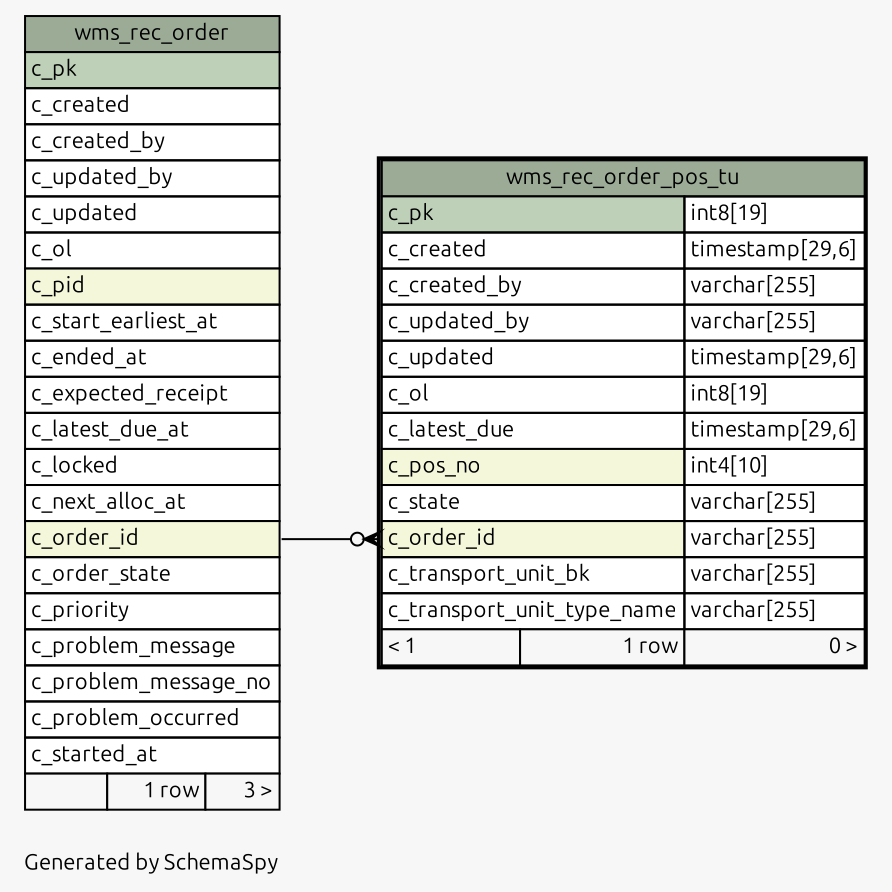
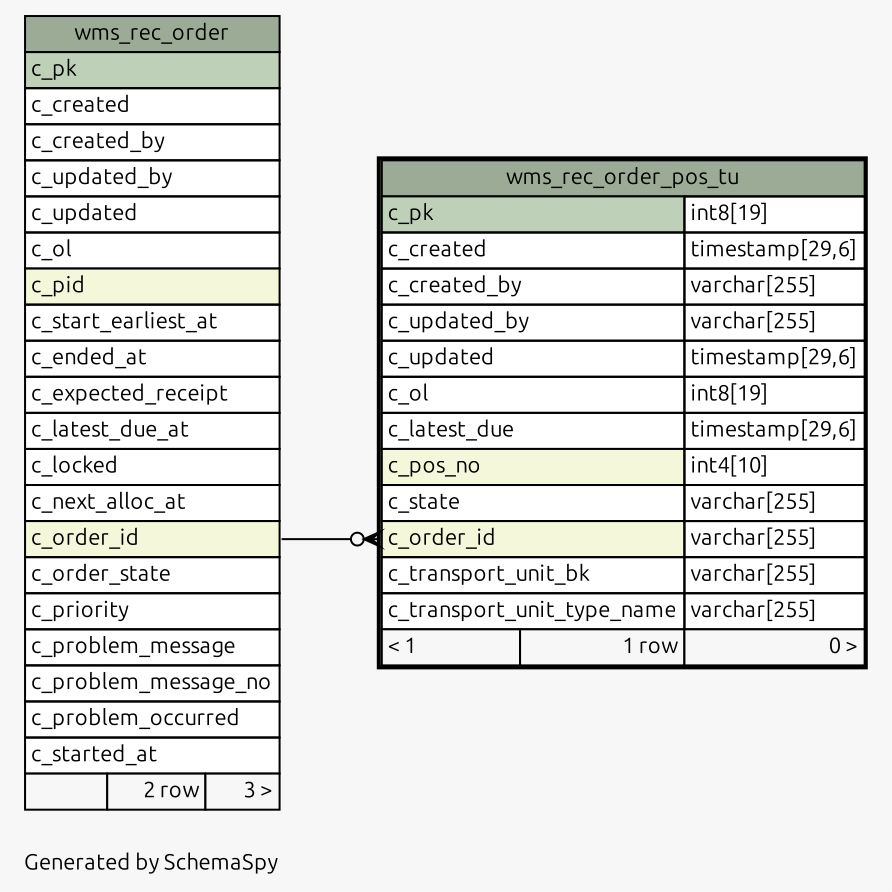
(171, 791) -> (171, 791)
